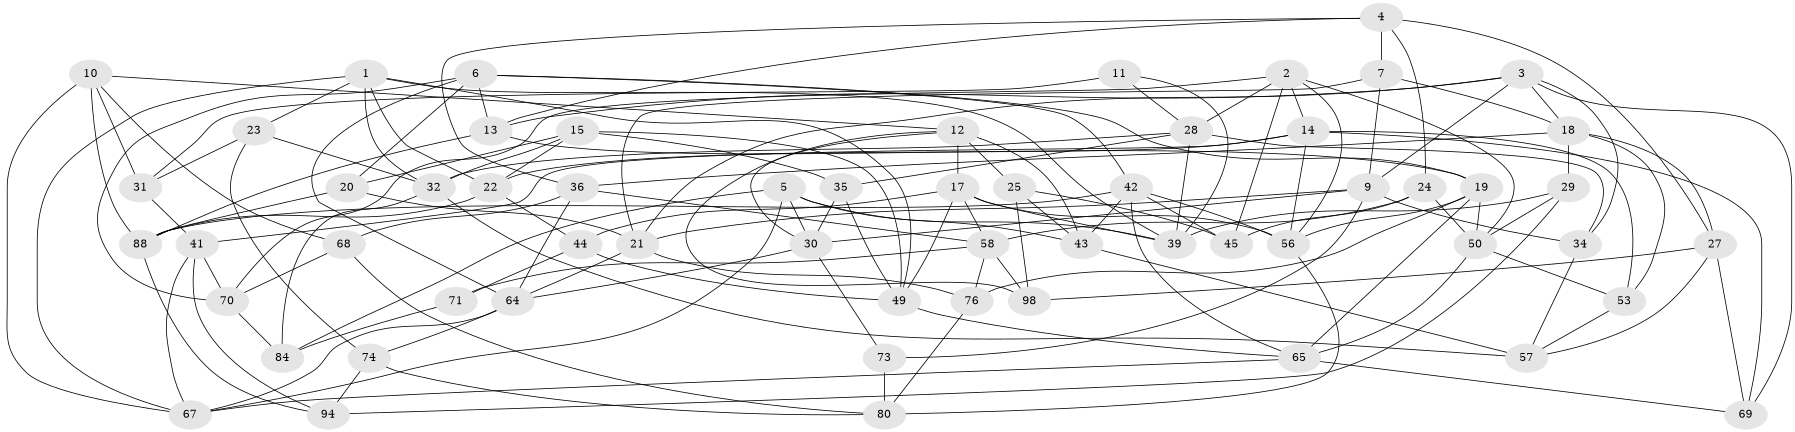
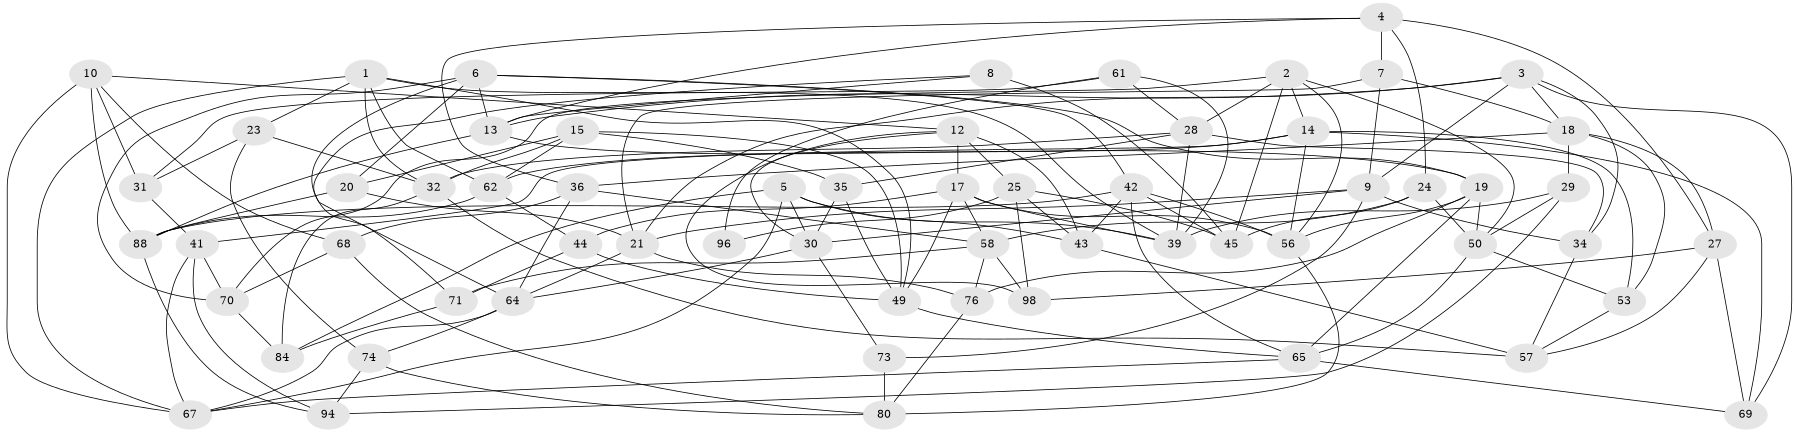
none -> (991, 74)
(1120, 74) -> (1120, 74)
(491, 188) -> (491, 188)
none -> (724, 245)
